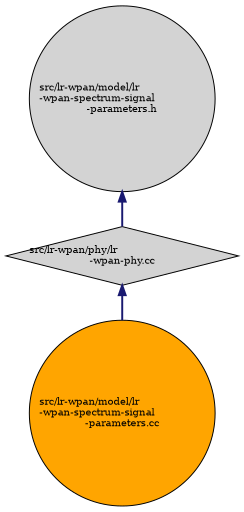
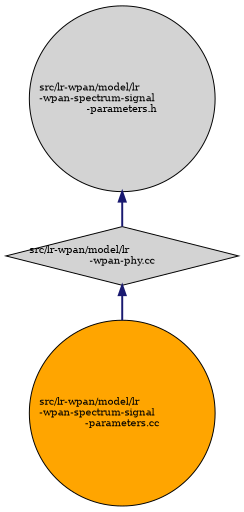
(122, 256) -> (122, 256)
